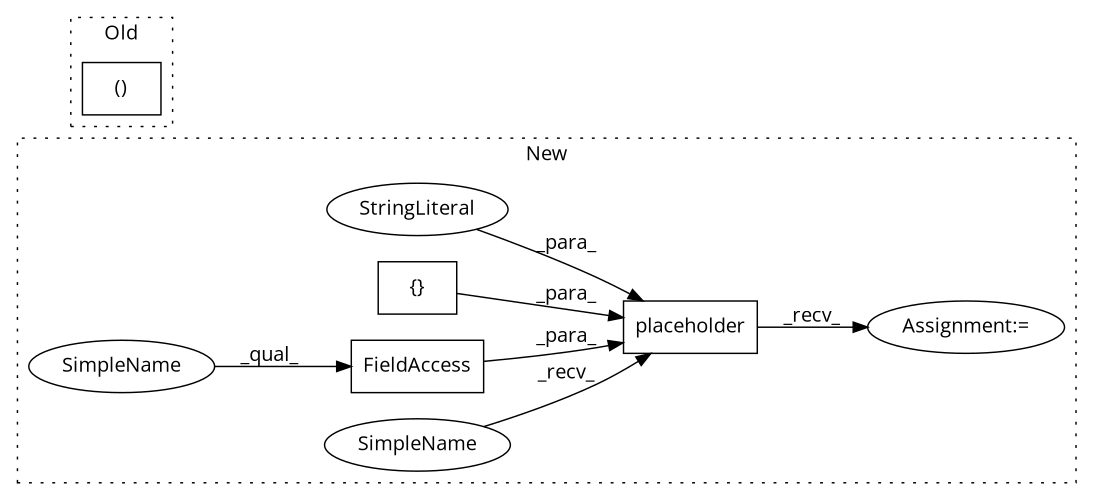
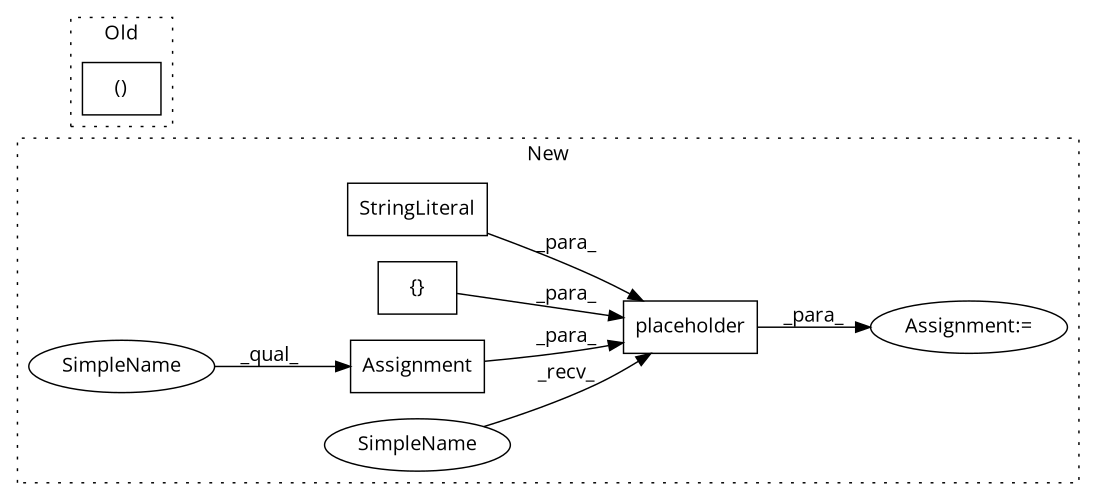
(417, 209) -> (417, 209)
(813, 316) -> (814, 316)
(417, 366) -> (417, 366)
